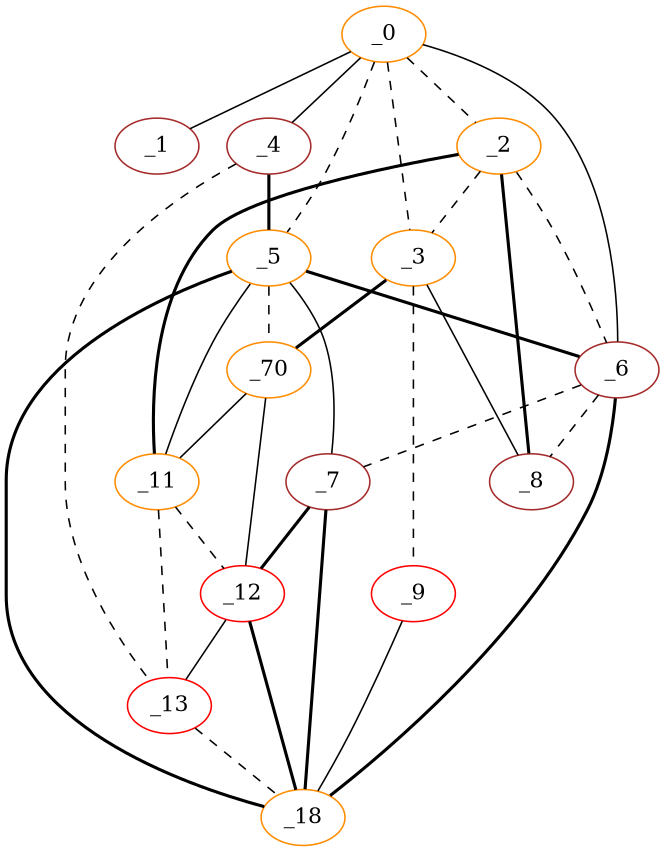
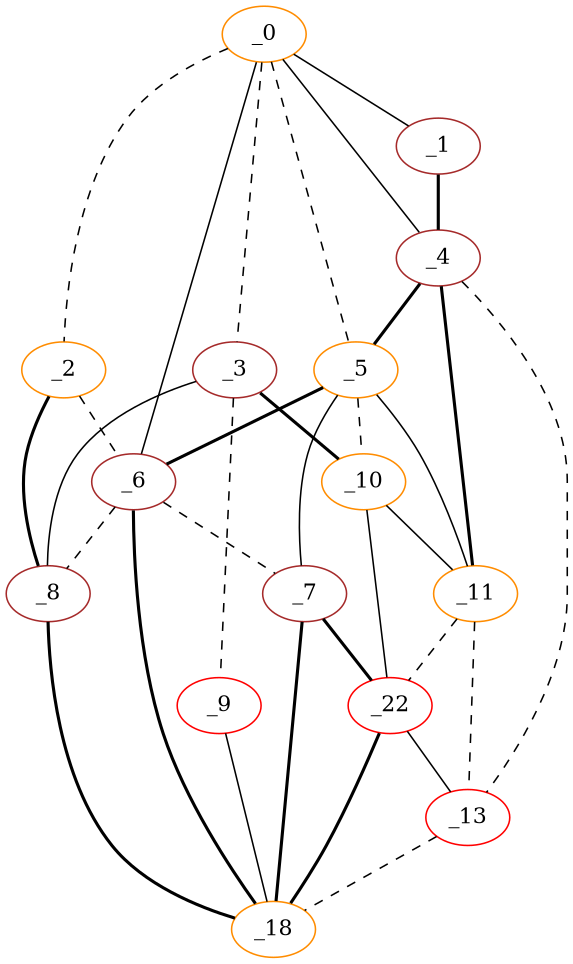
none -> (438, 202)
(456, 202) -> none
(222, 224) -> (457, 426)
(413, 258) -> (235, 370)
(269, 370) -> (364, 482)
(6, 553) -> (88, 807)
(242, 594) -> (390, 706)
